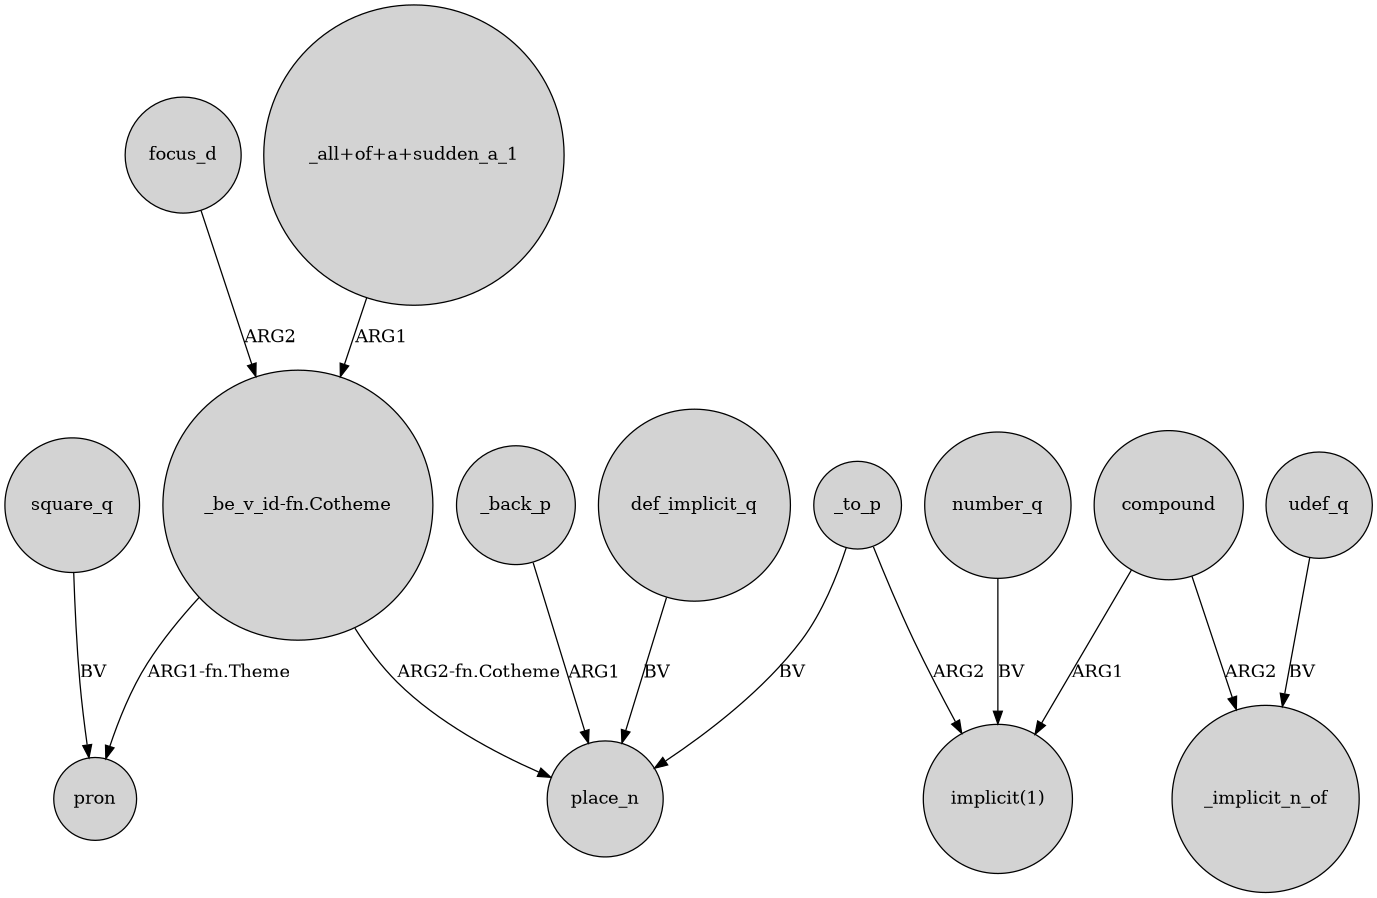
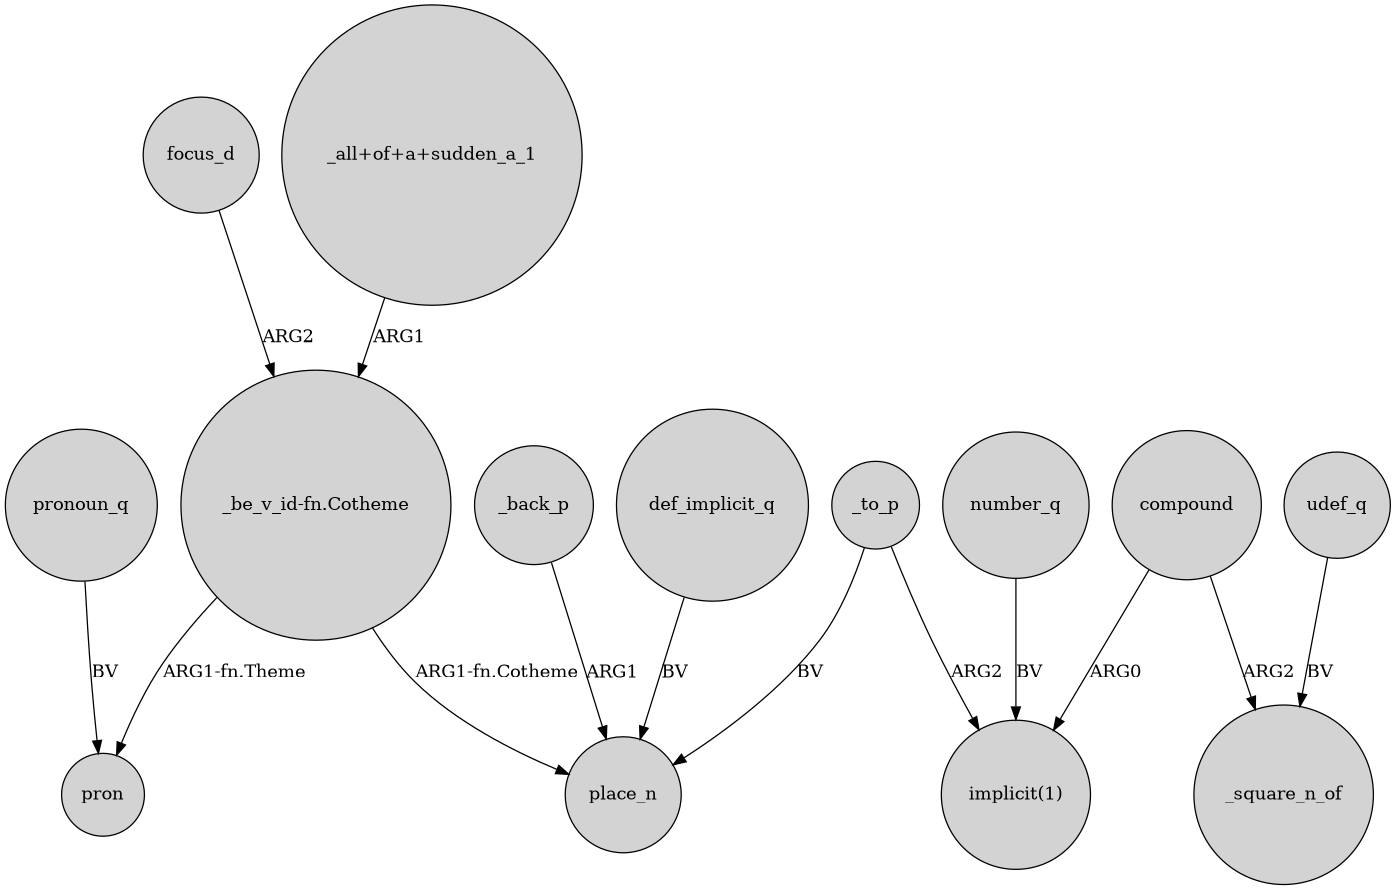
(72, 505) -> (81, 505)
(479, 673) -> (497, 673)
(1098, 673) -> (1116, 673)
(1266, 799) -> (1284, 795)
